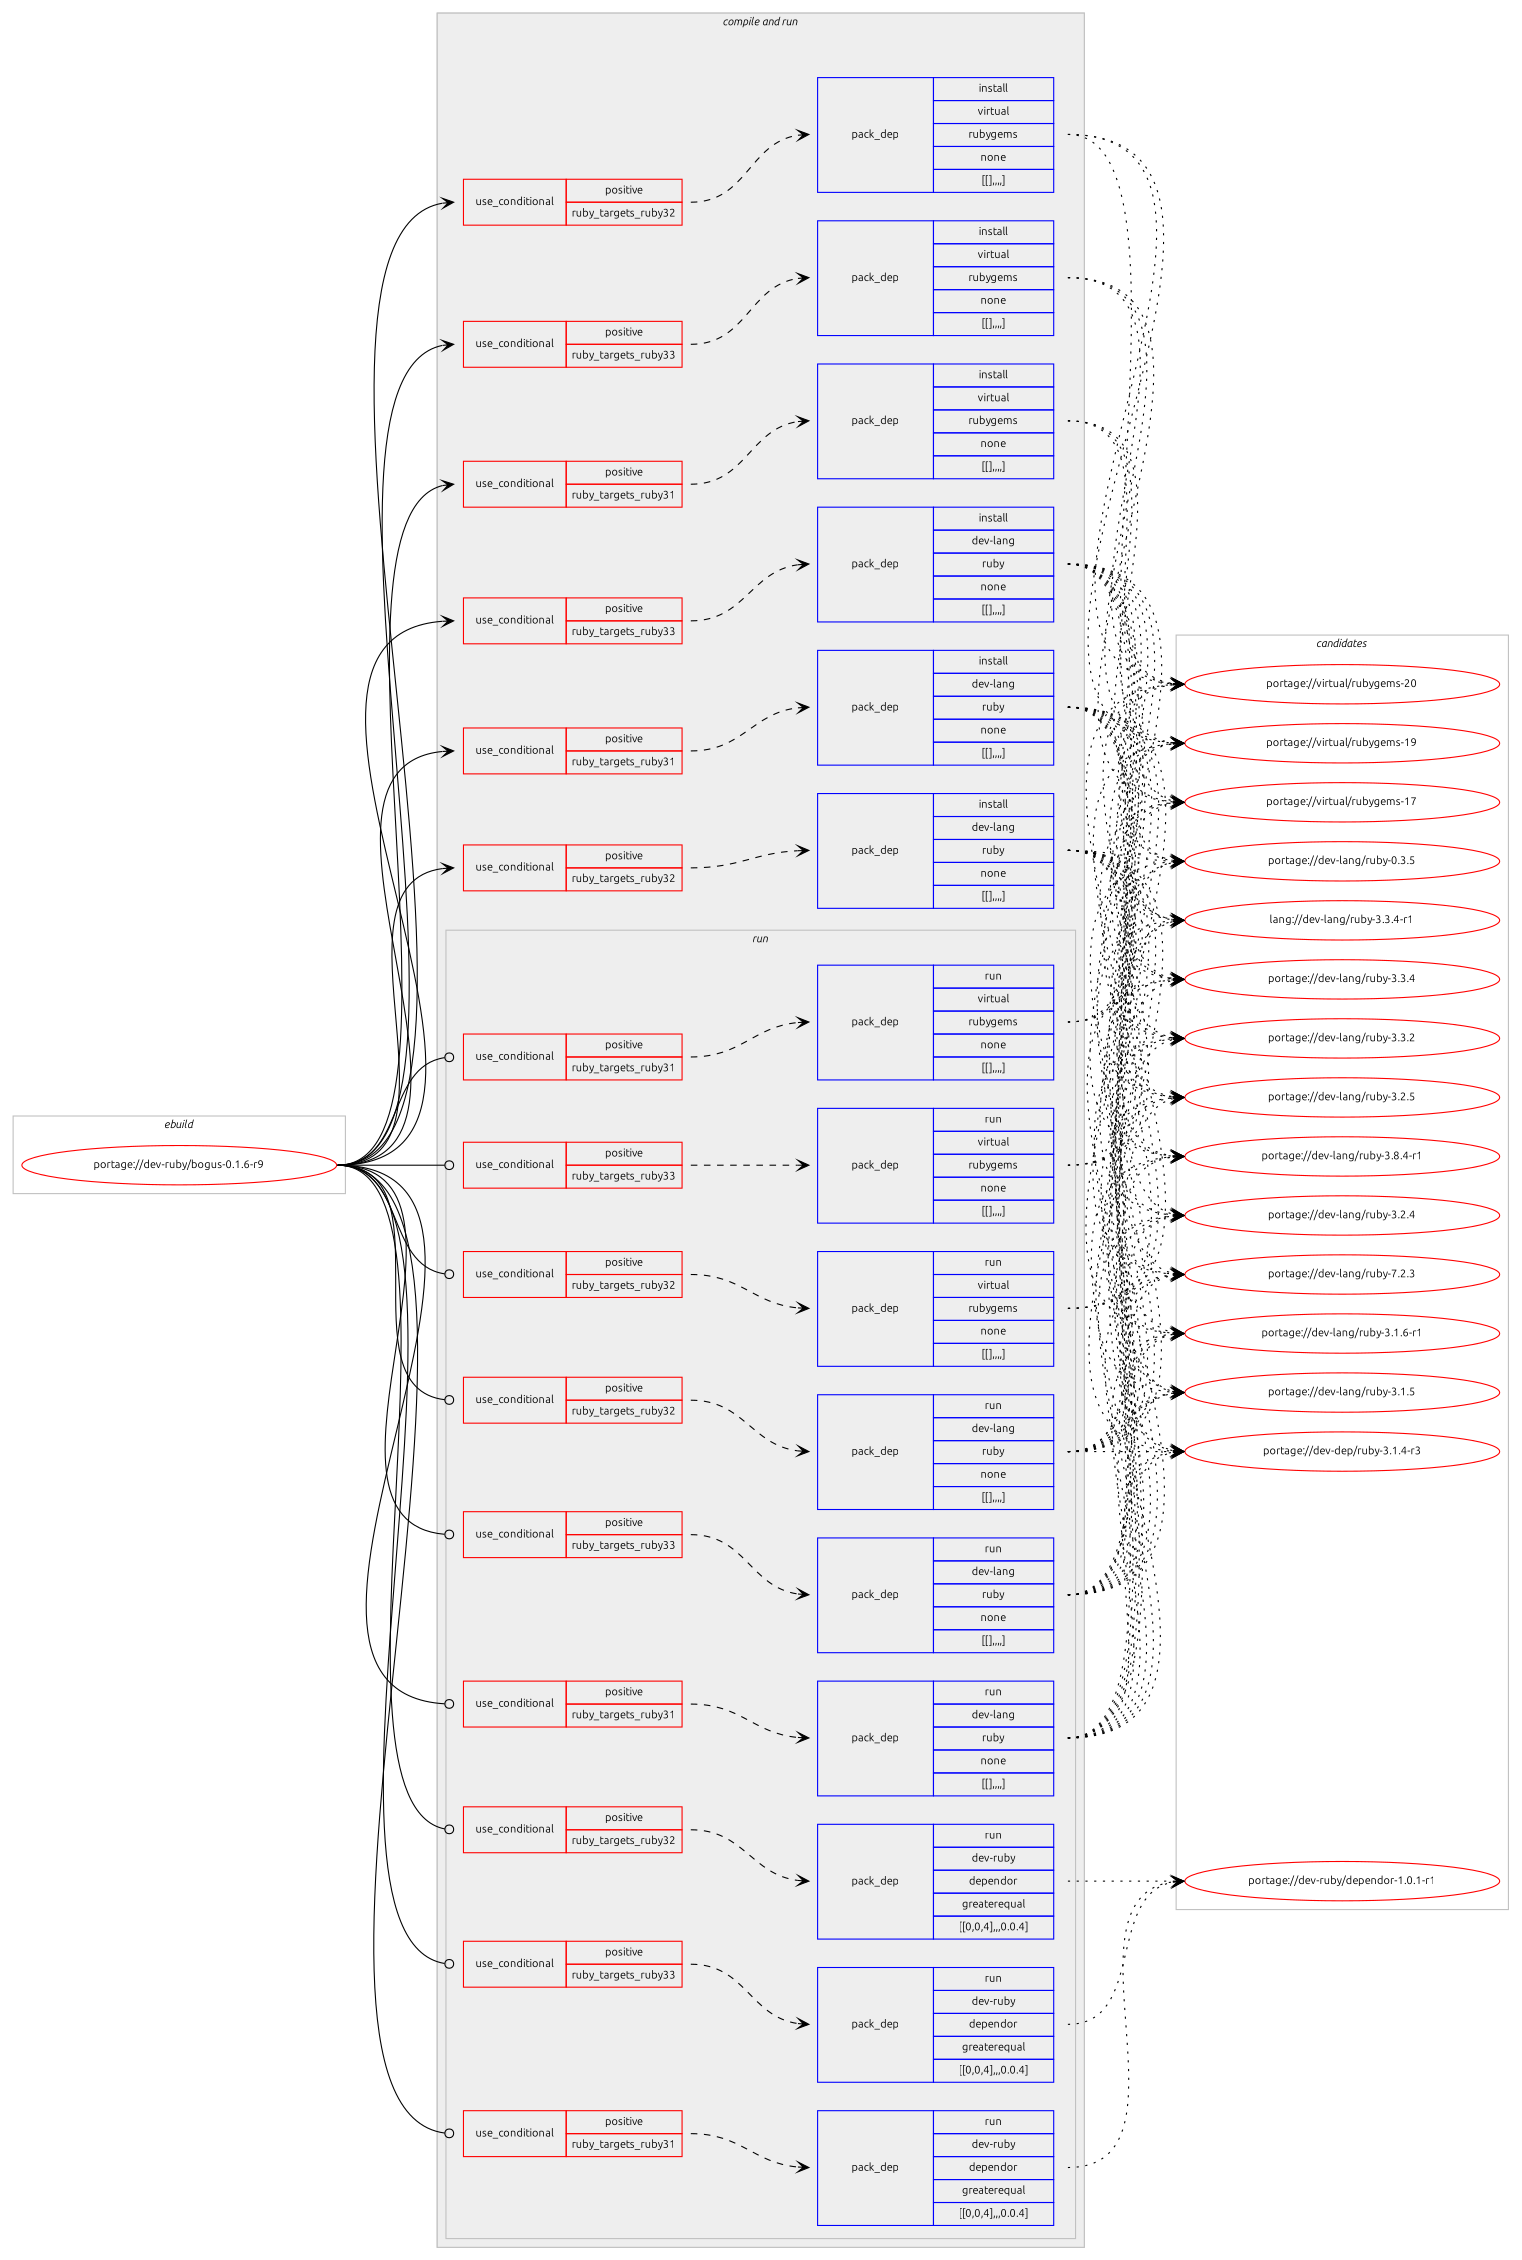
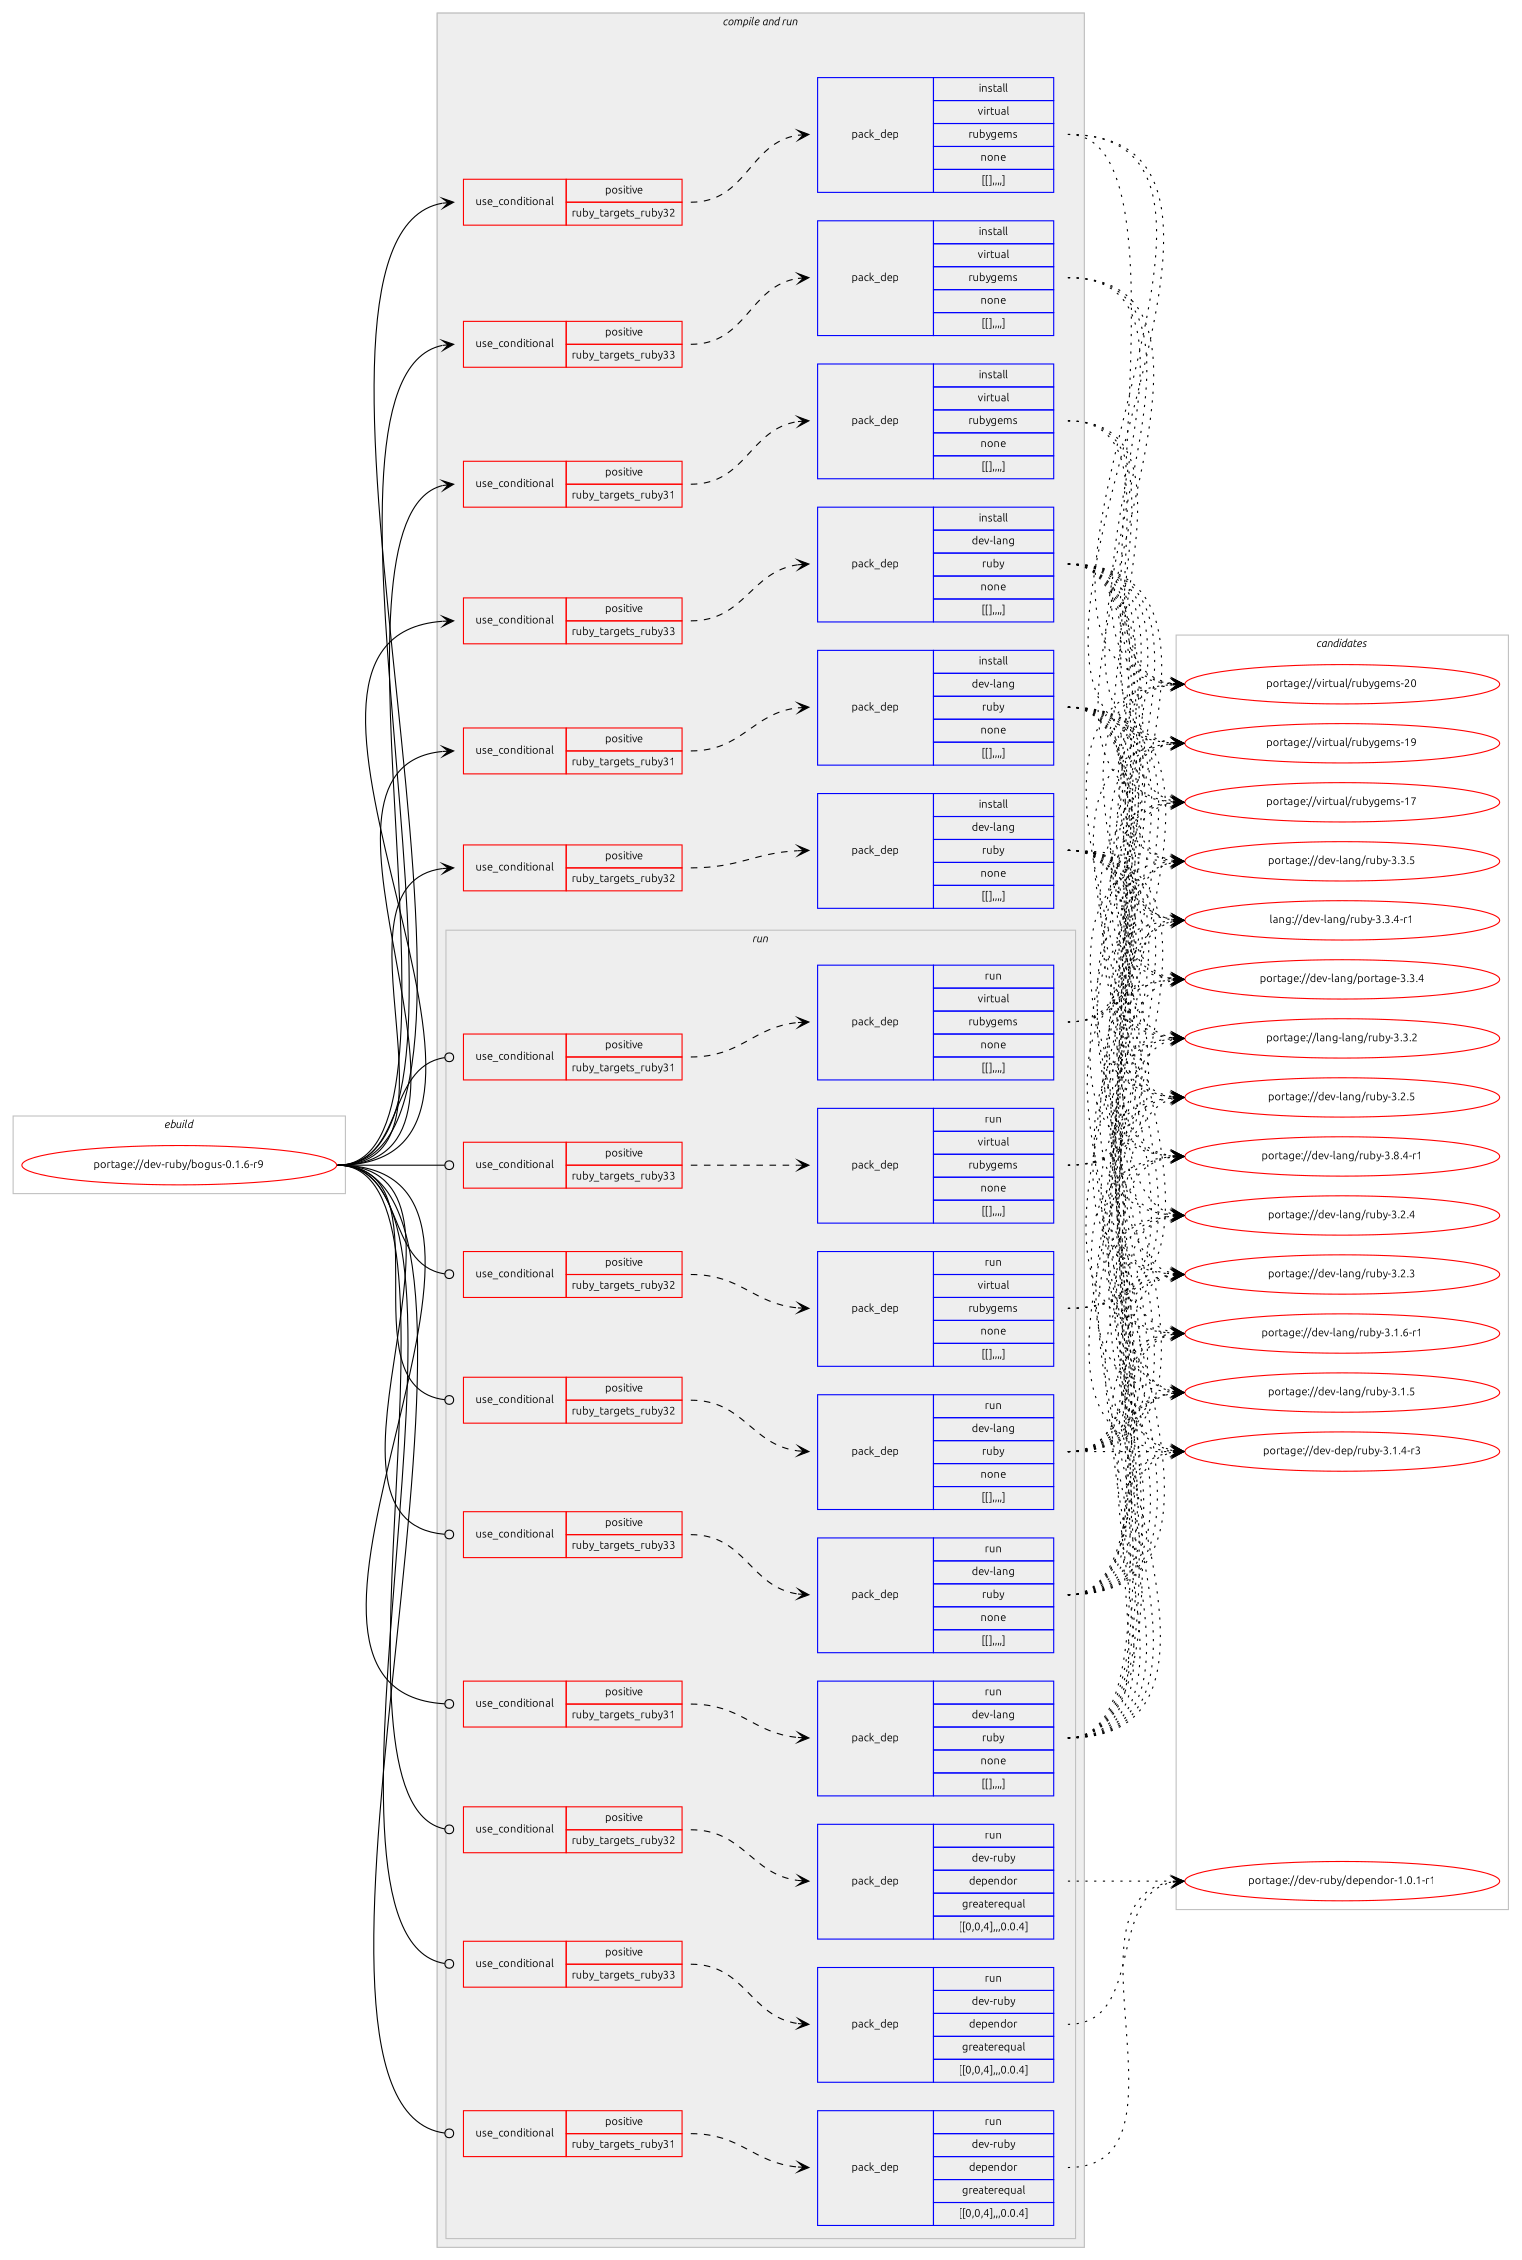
(1342, 861) -> (1342, 861)
(1342, 979) -> (1342, 979)
(1342, 1038) -> (1342, 1038)
(1342, 1275) -> (1342, 1275)
